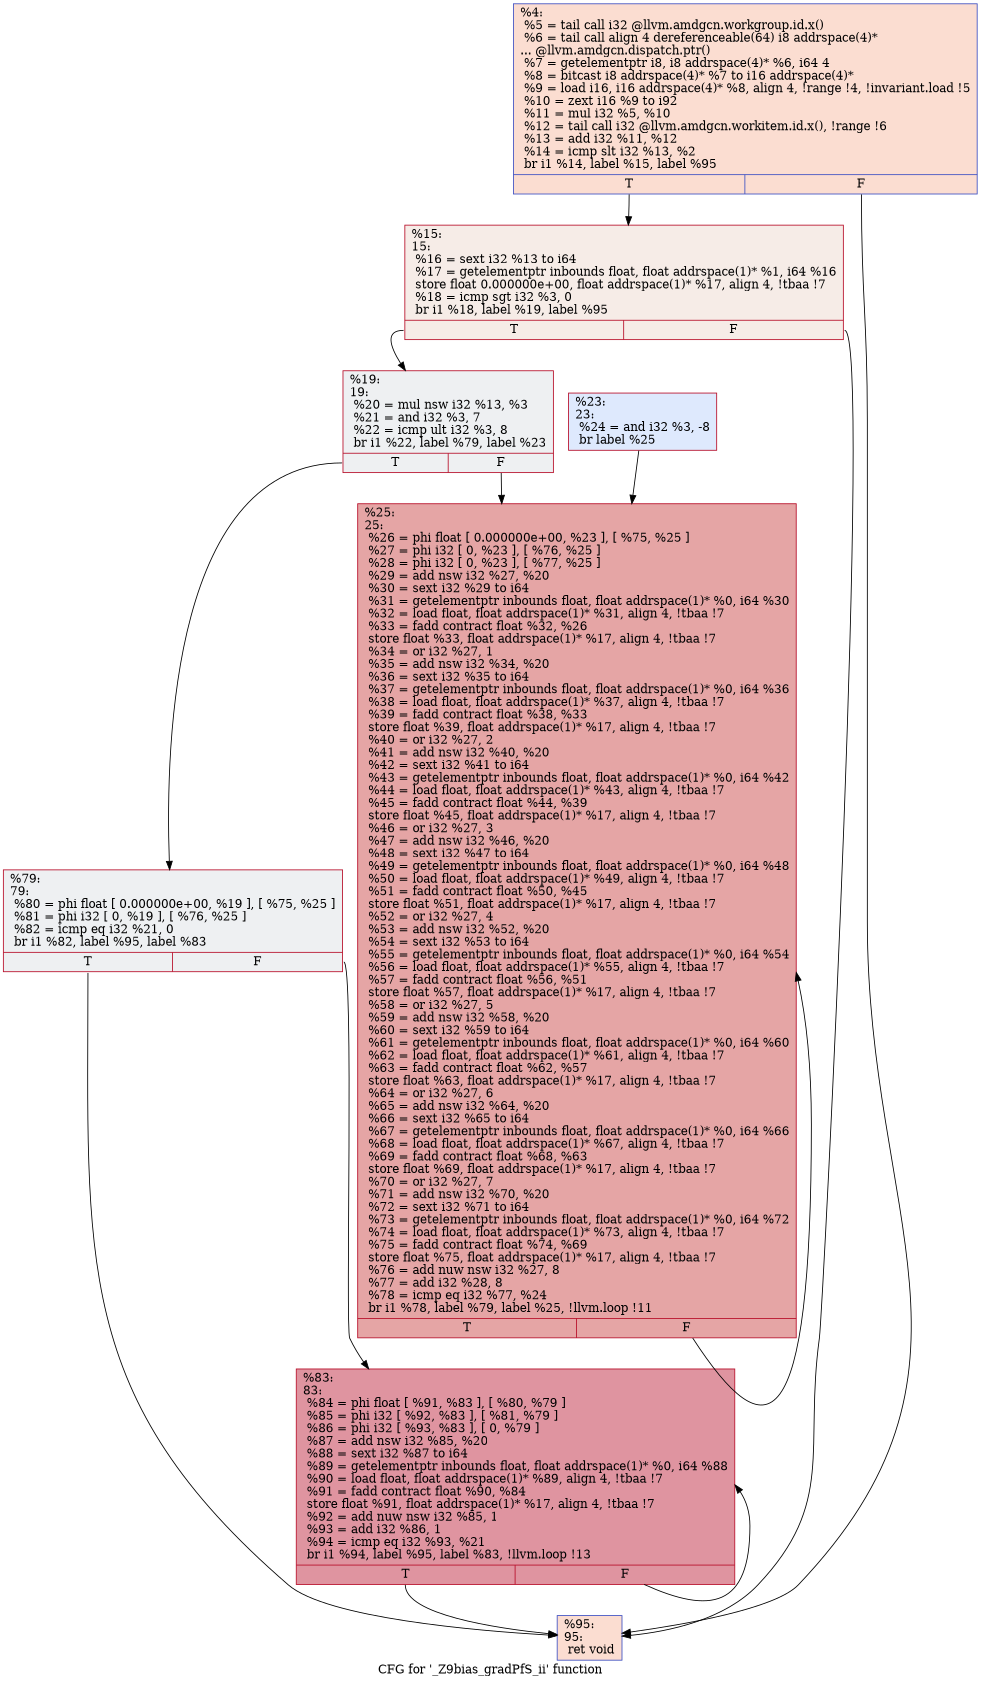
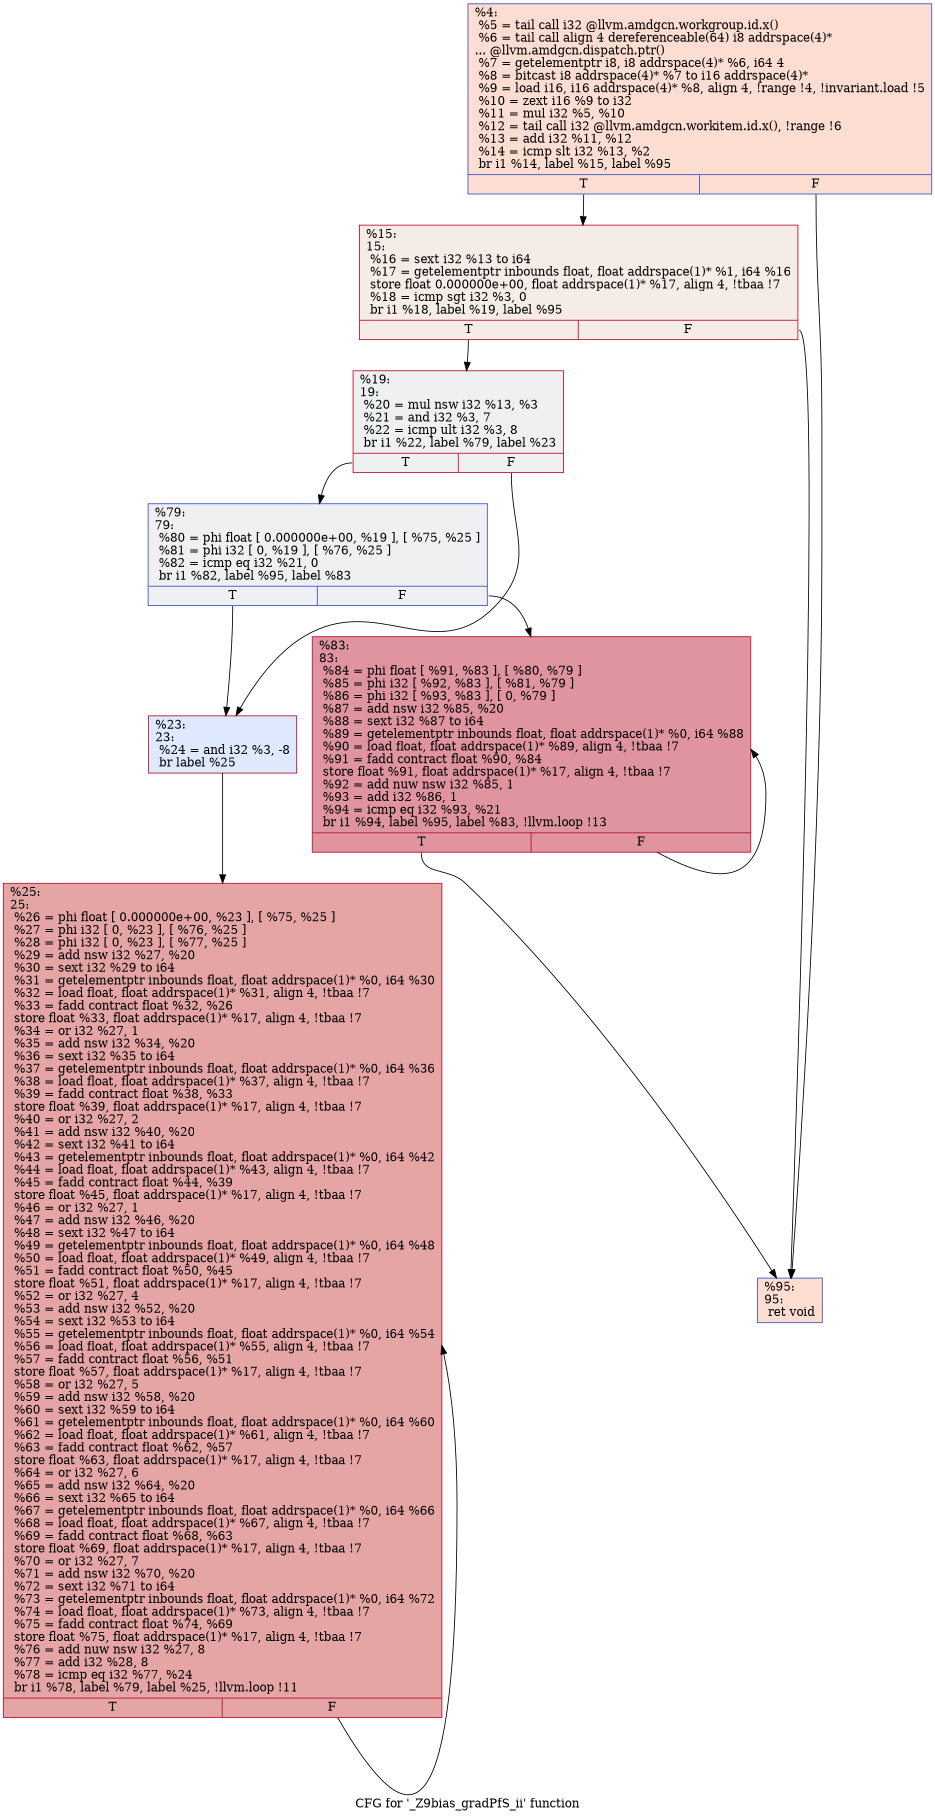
(599, 101) -> (553, 101)
(501, 484) -> (423, 630)
(429, 829) -> (75, 1208)
(173, 921) -> (318, 555)
(156, 1432) -> (231, 657)
